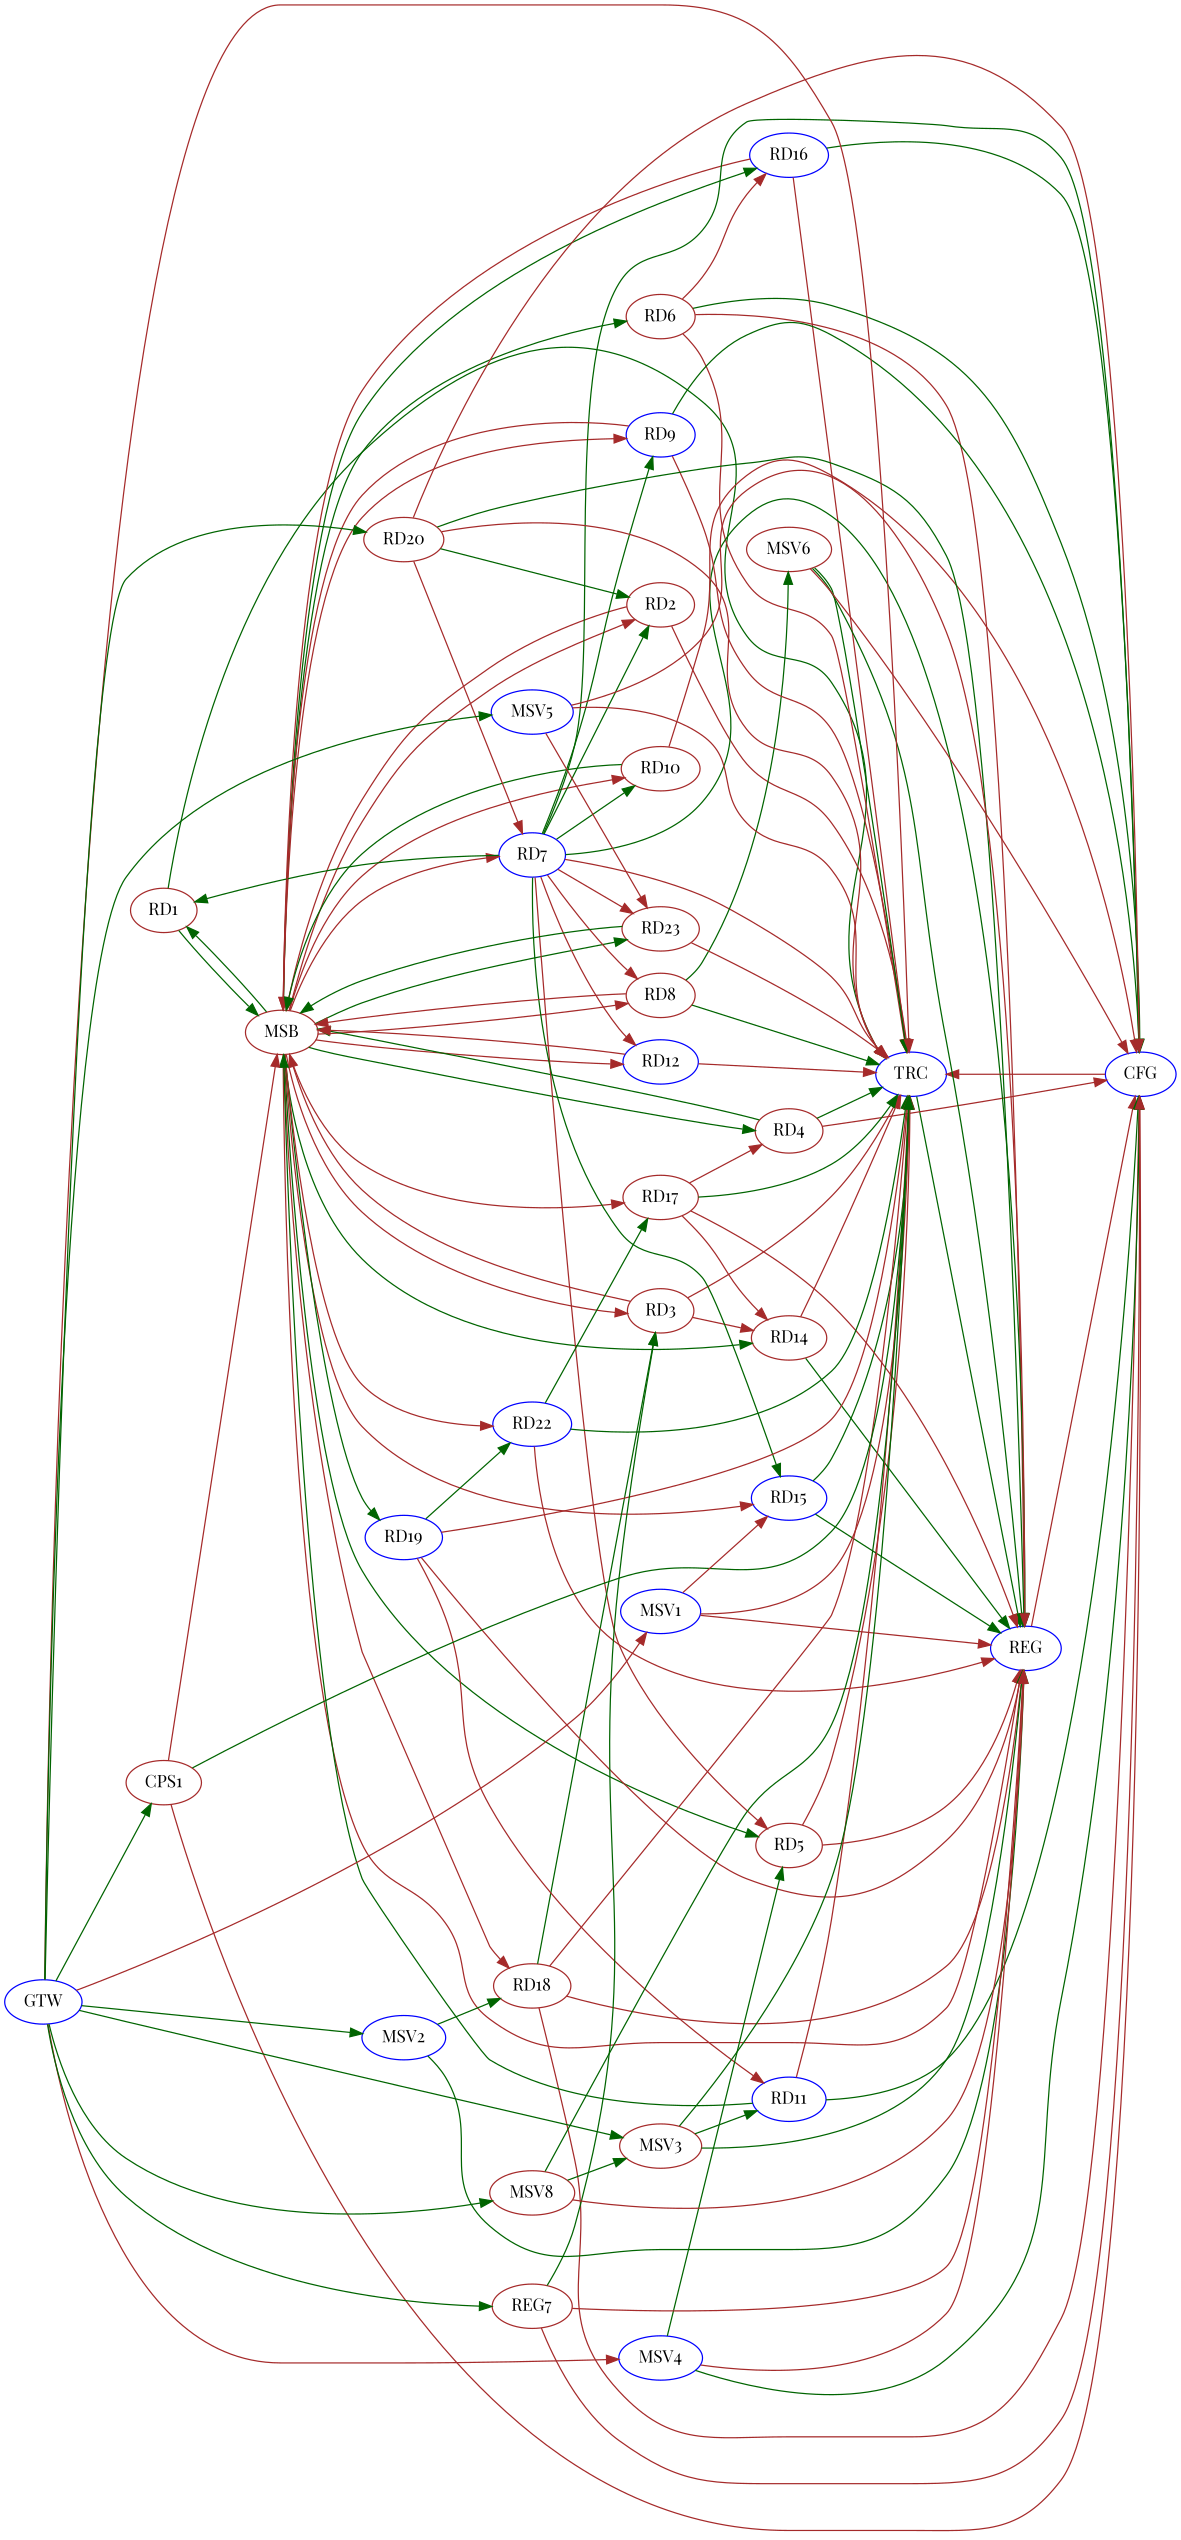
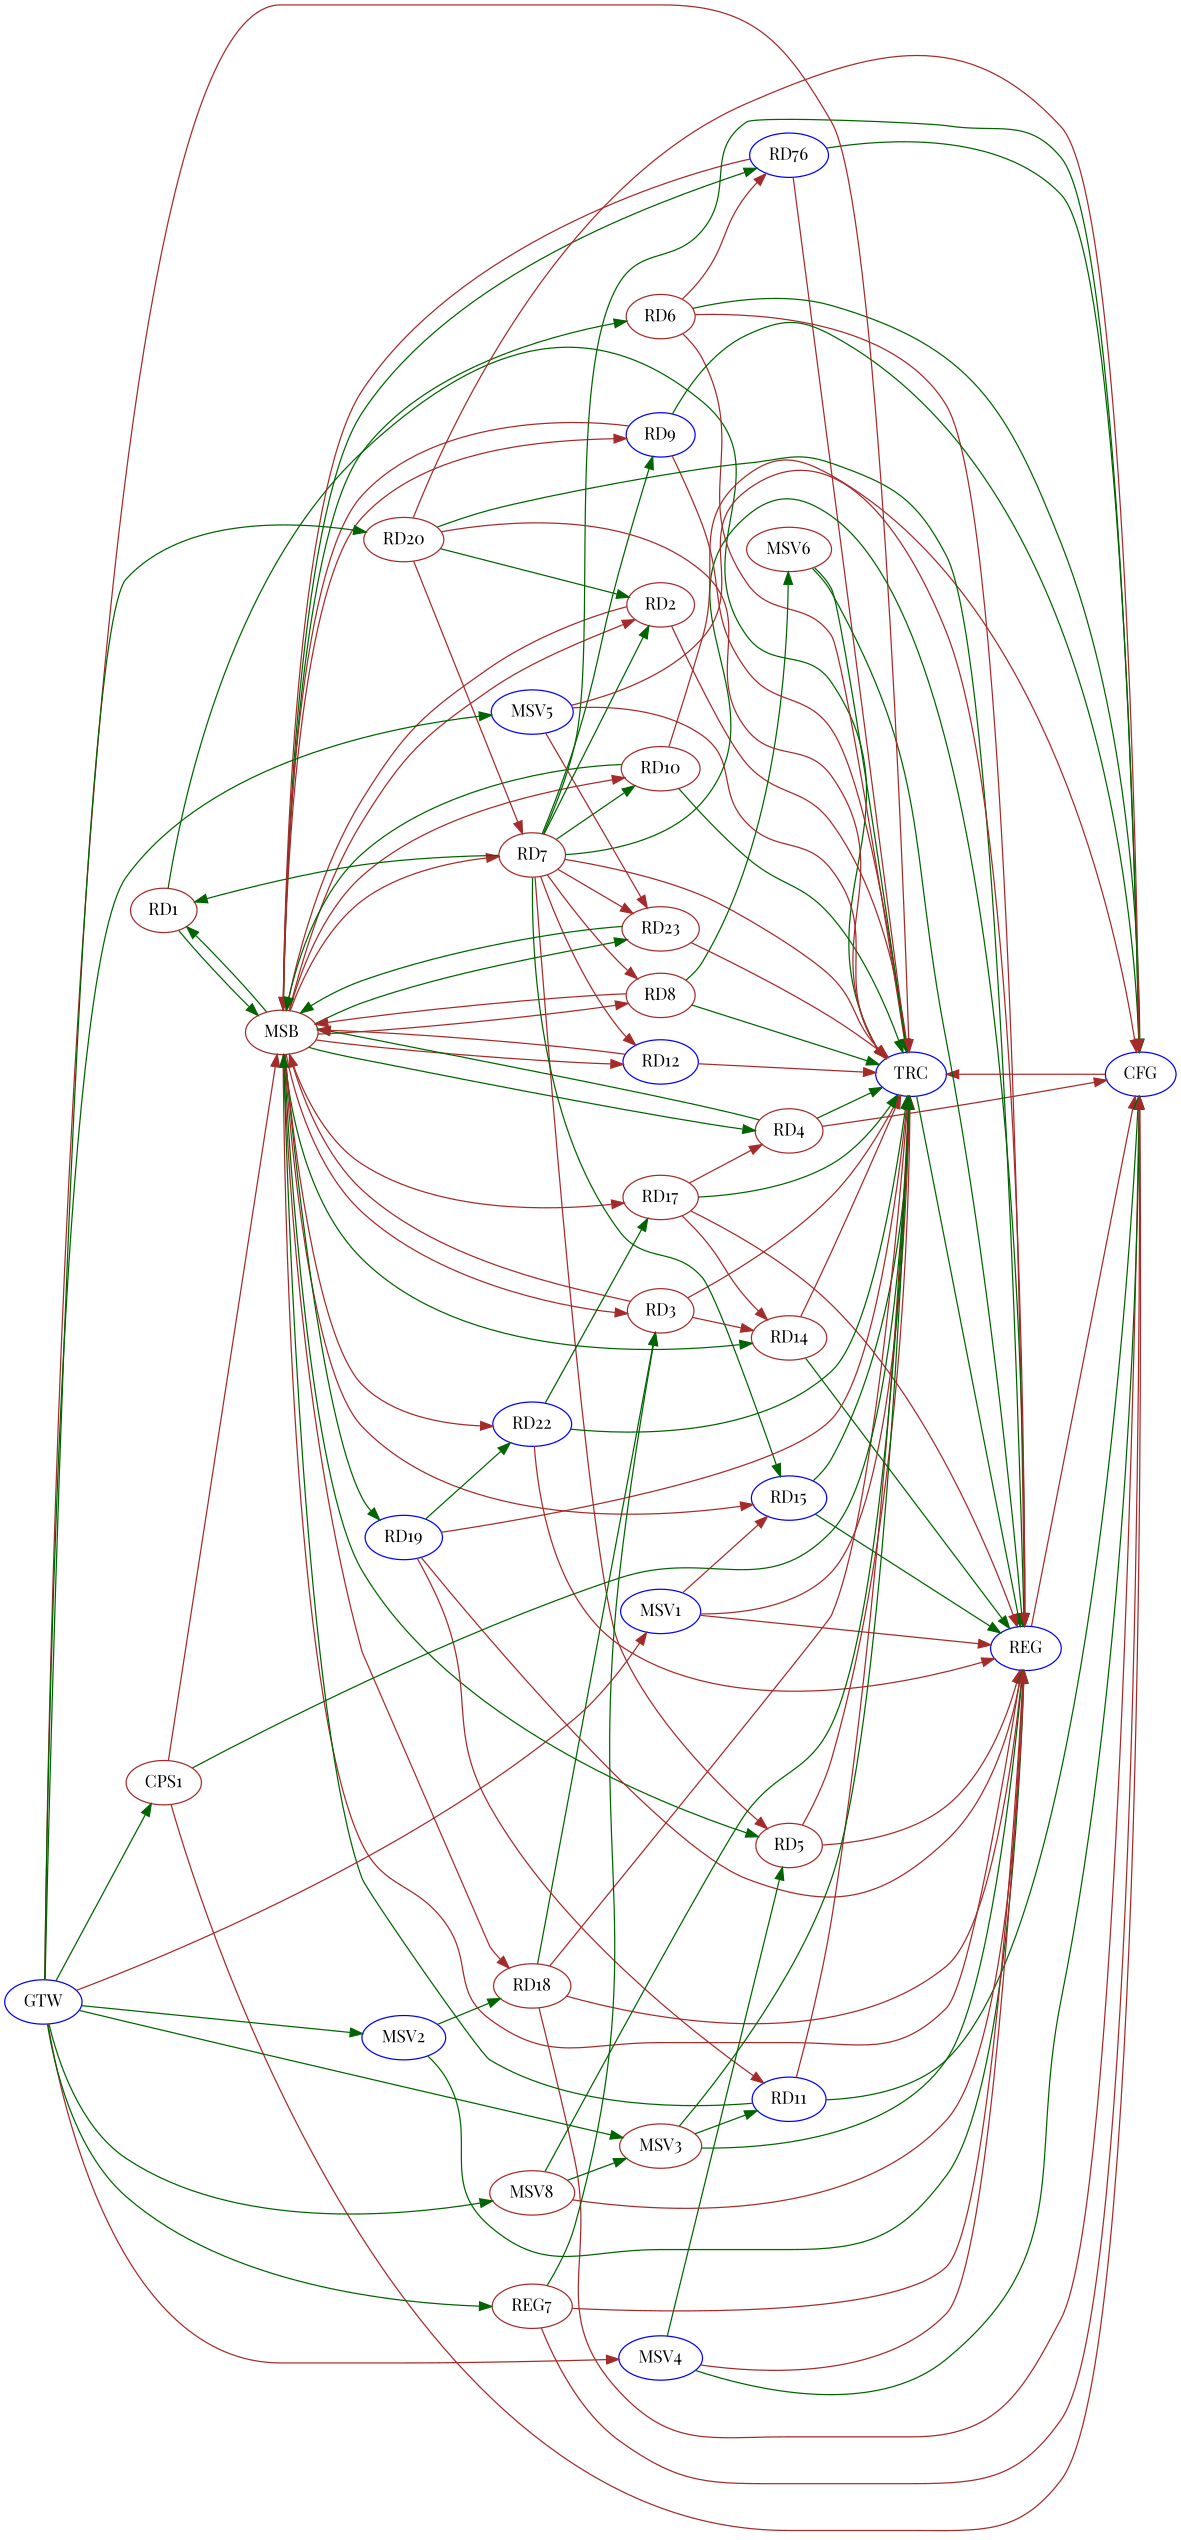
(789, 155) -> (789, 155)
(968, 787) -> none
(532, 855) -> (532, 855)
none -> (810, 897)
